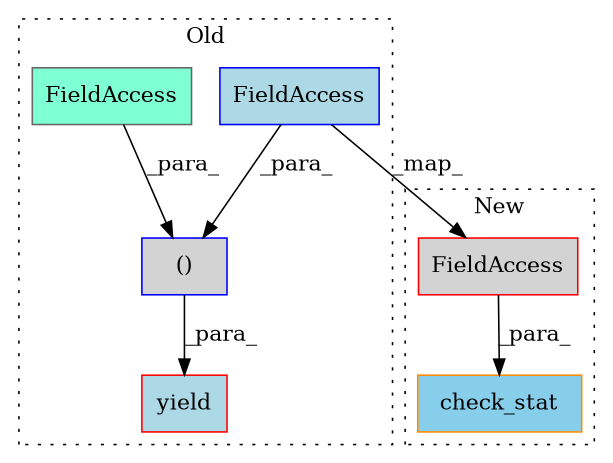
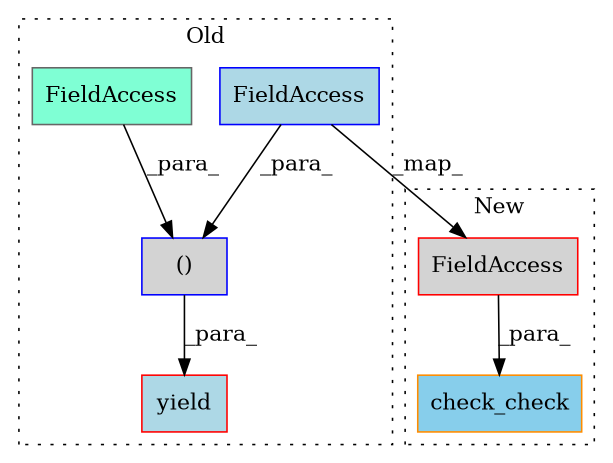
(500, 404) -> (500, 404)
